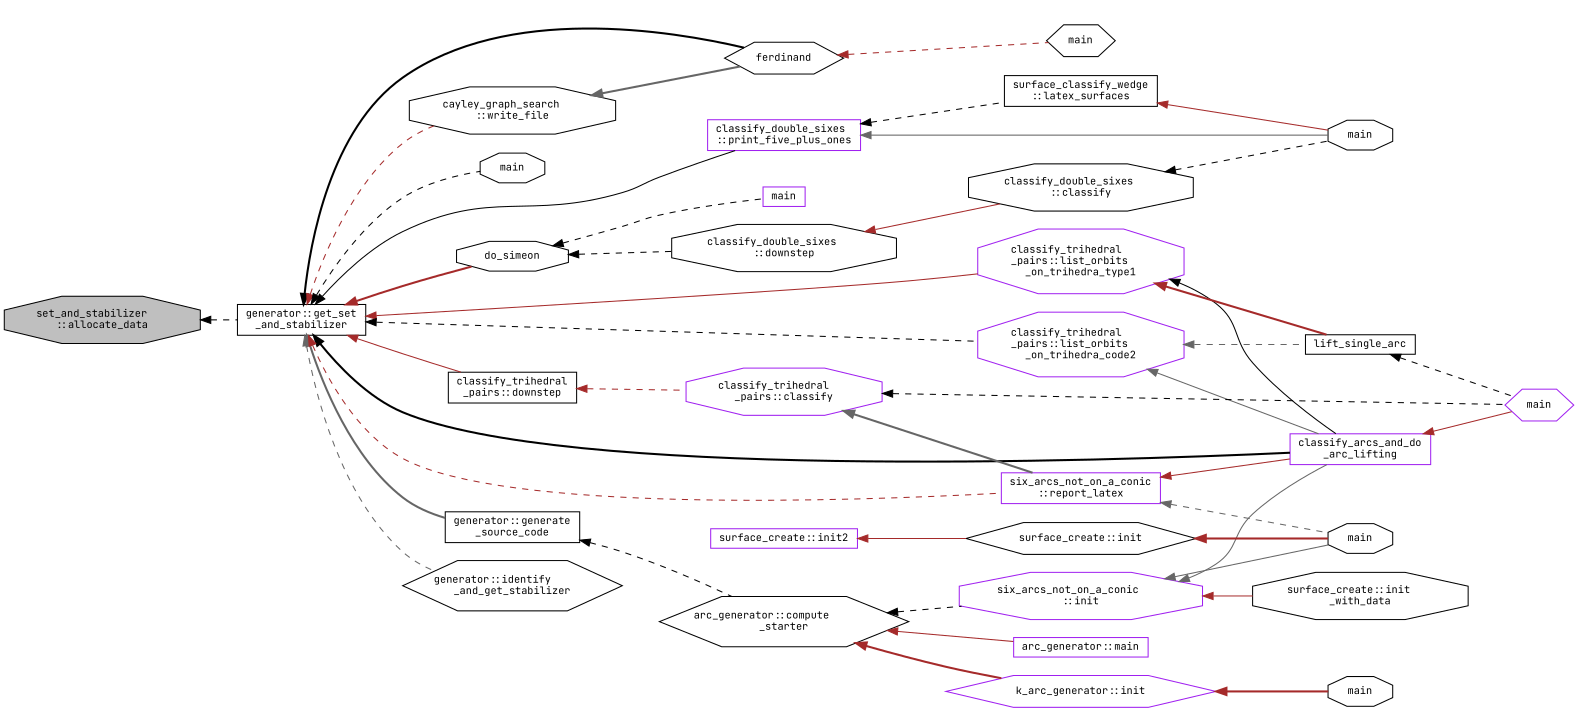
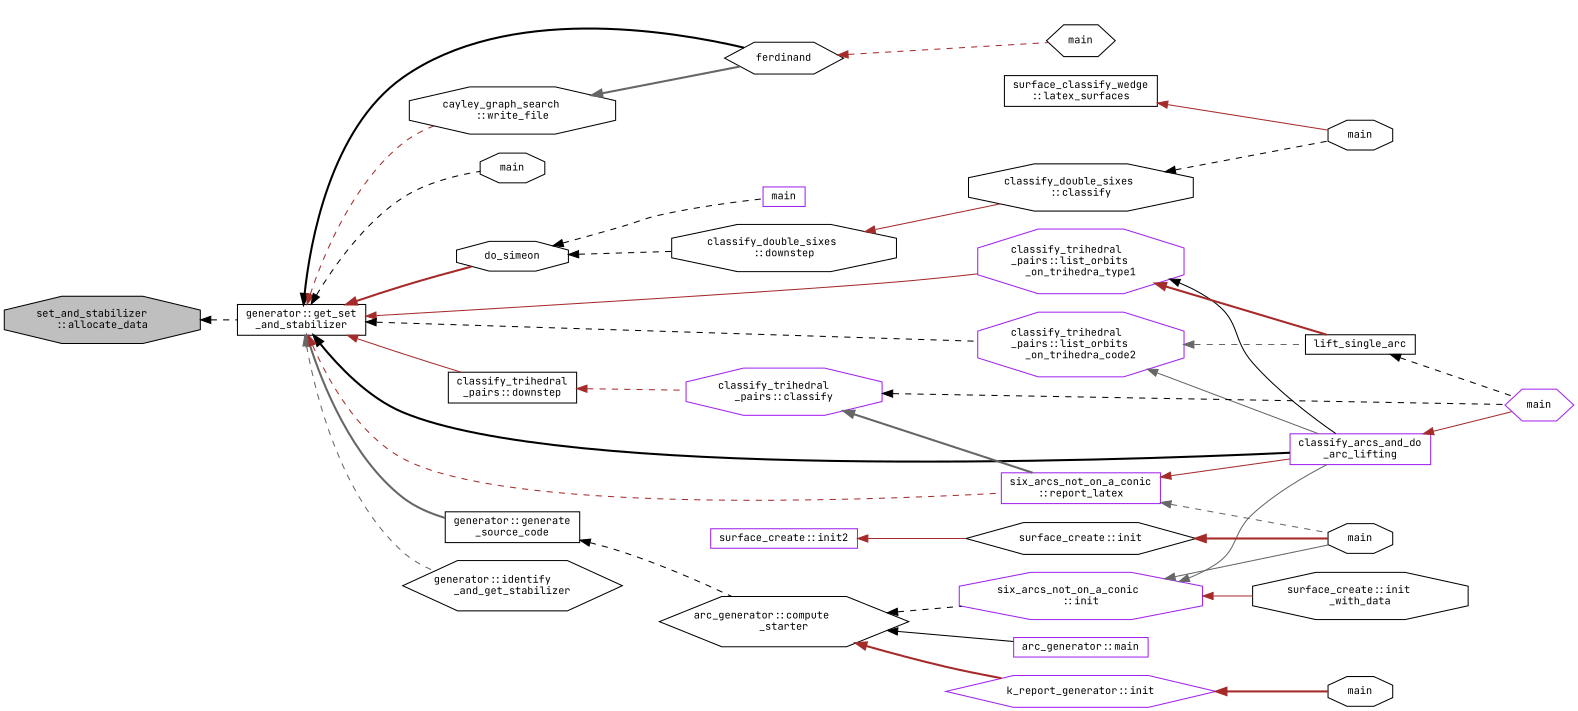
(784, 135) -> none
(956, 636) -> (956, 636)
(1081, 691) -> (1081, 691)
